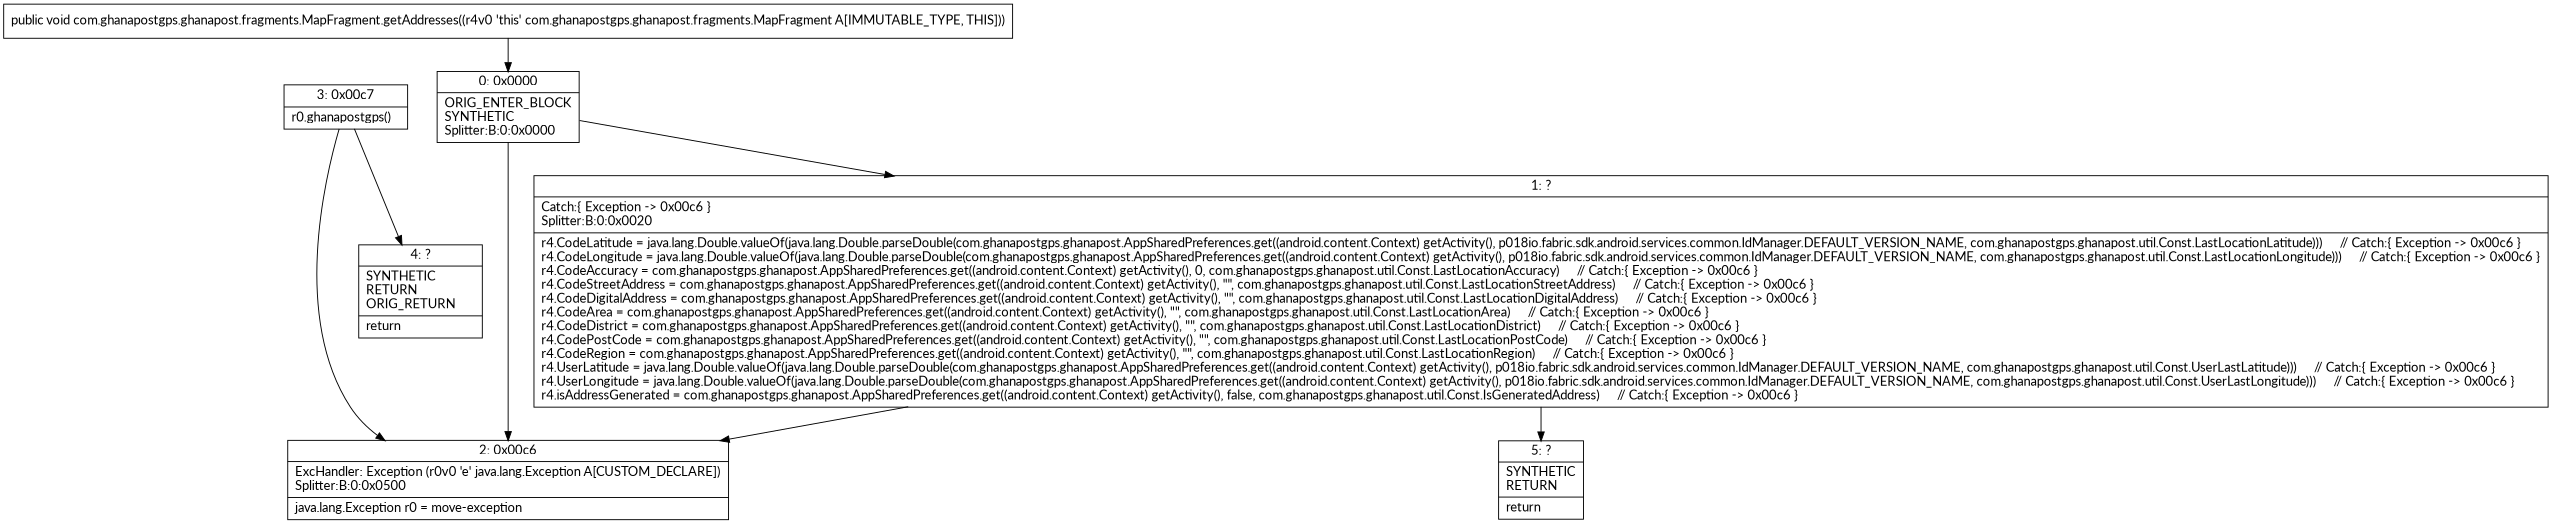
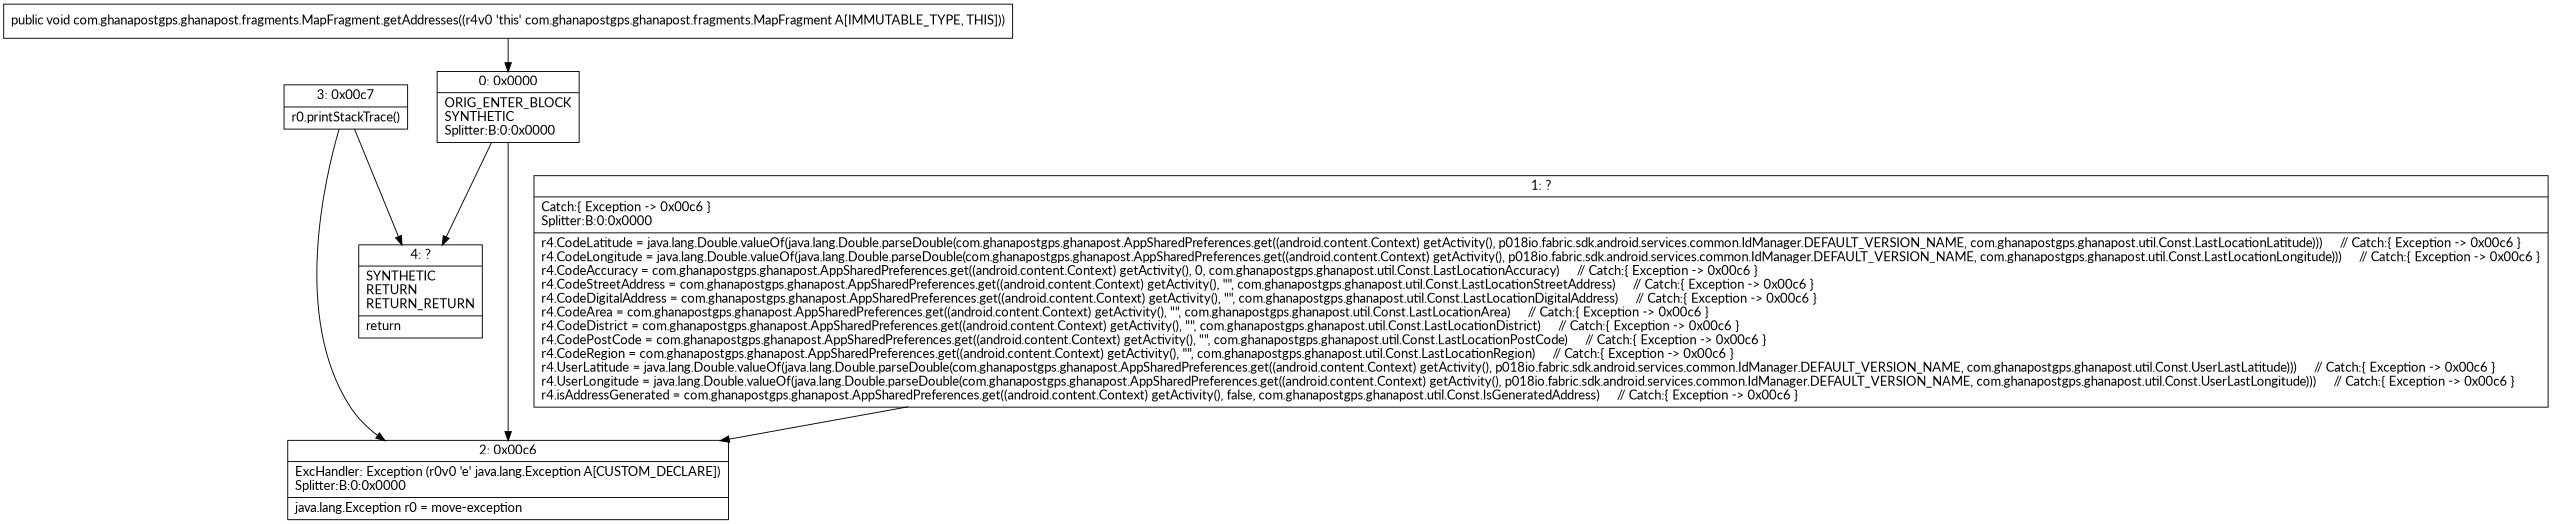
(342, 118) -> (346, 118)
(732, 148) -> (469, 190)
(597, 221) -> (597, 221)
(411, 304) -> (421, 304)
(1541, 480) -> none
(351, 486) -> (351, 486)
